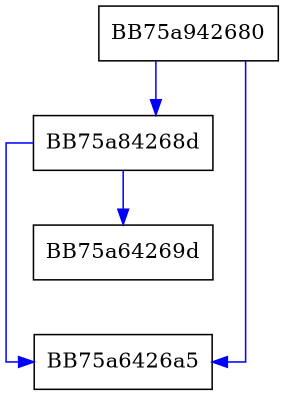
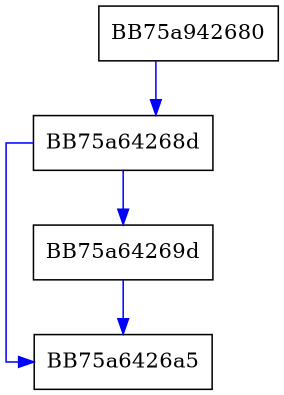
(123, 143) -> (123, 143)
(246, 221) -> (123, 299)
